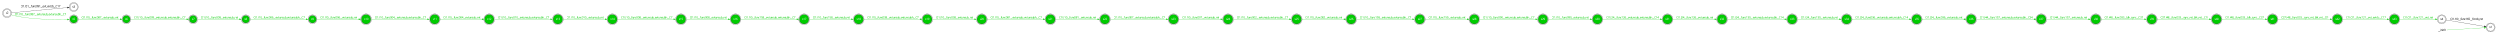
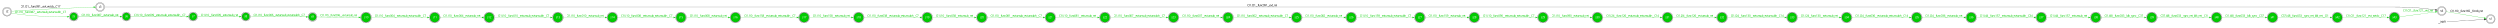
none -> (1270, 7)
(39, 10) -> (53, 9)
(2465, 23) -> (2465, 15)
(2466, 29) -> (2466, 21)
